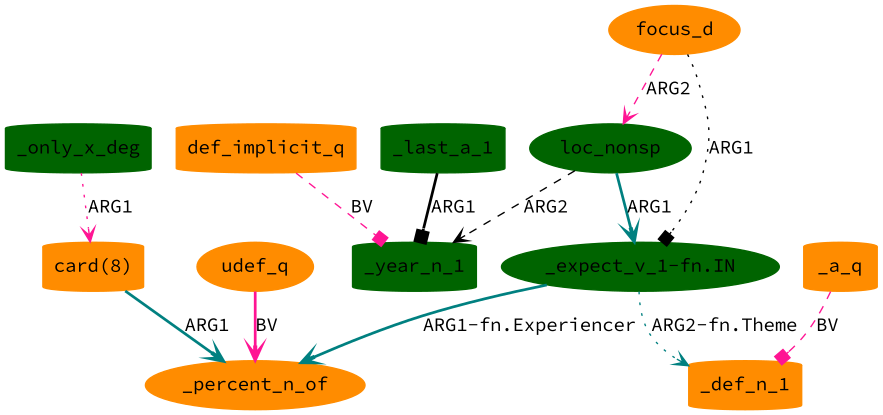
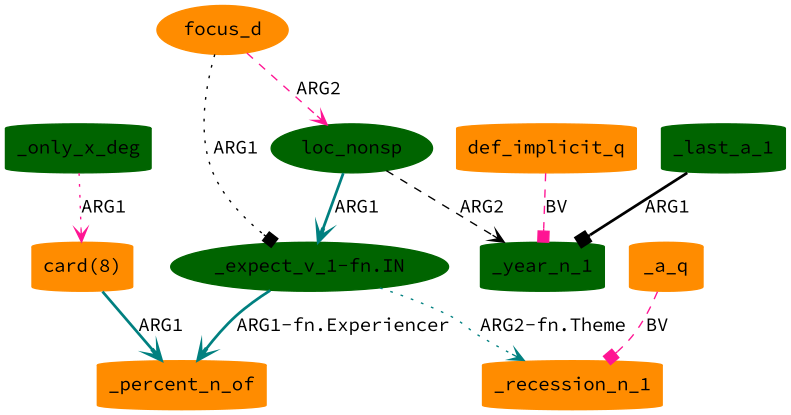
(255, 267) -> none
(255, 385) -> (182, 385)
(745, 385) -> (572, 385)
